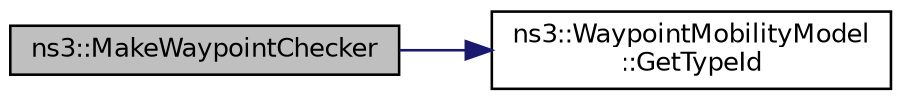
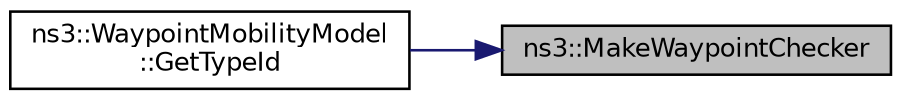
(433, 50) -> (443, 50)
